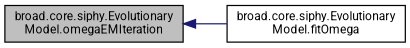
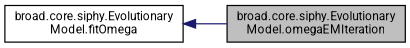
(211, 24) -> (211, 24)
